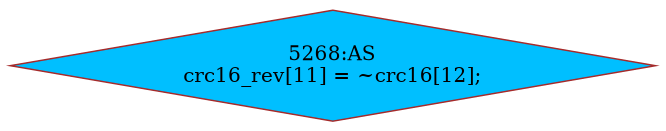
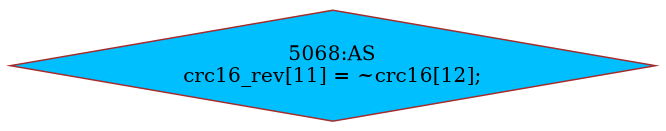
(333, 66) -> (333, 66)
